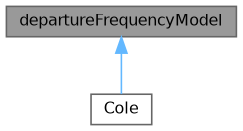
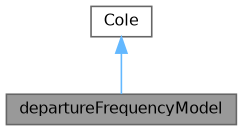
(121, 74) -> (121, 74)
